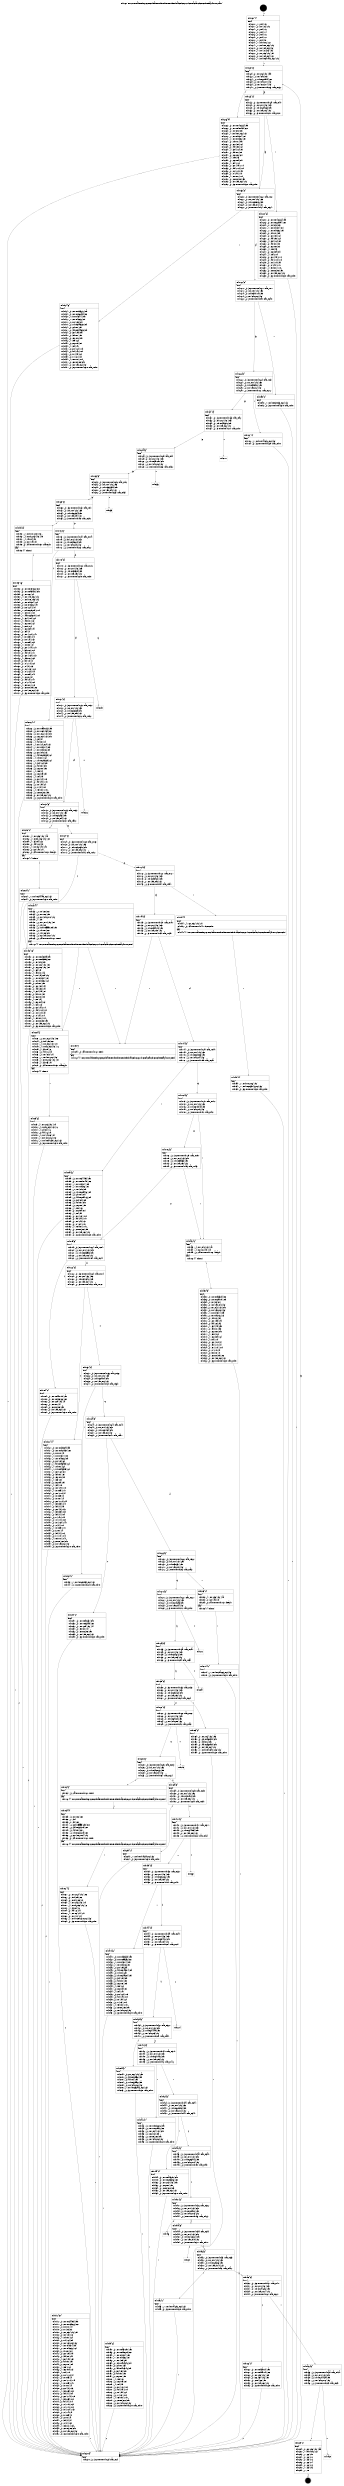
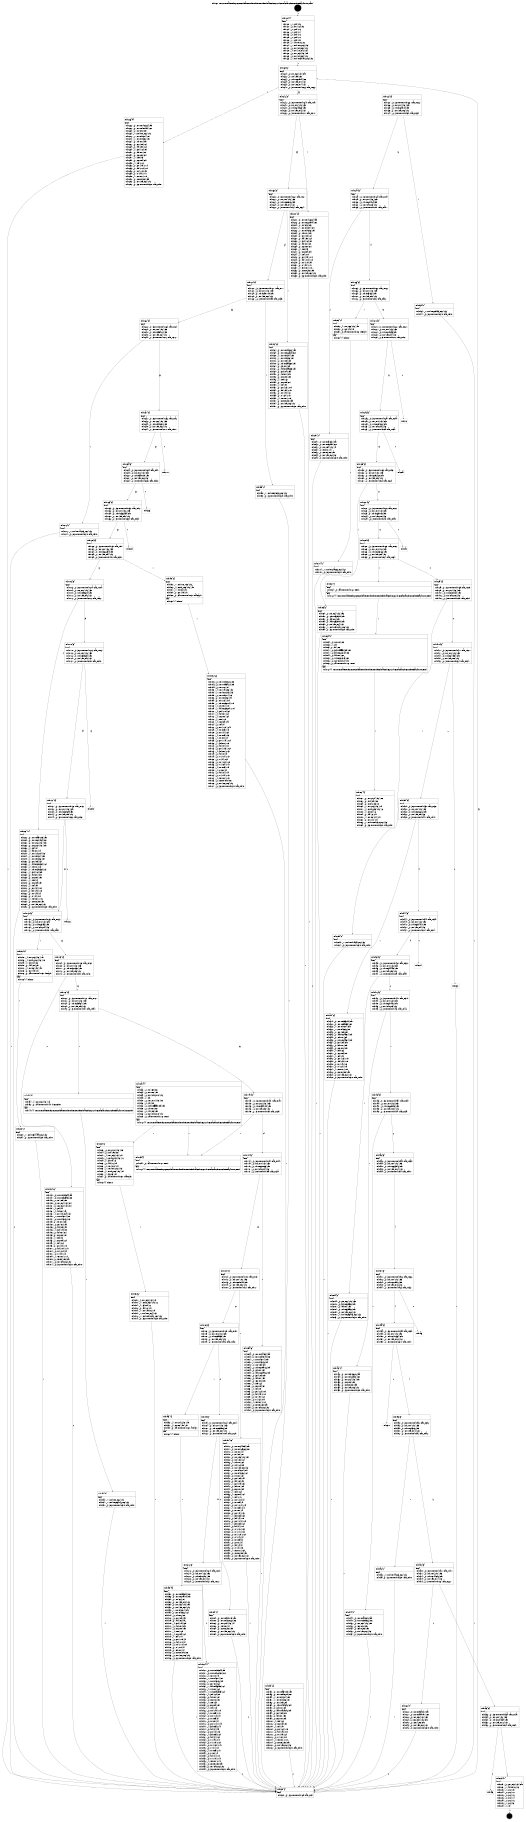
(202, 1176) -> (240, 1364)
(93, 1326) -> none
(95, 2187) -> (456, 1447)
